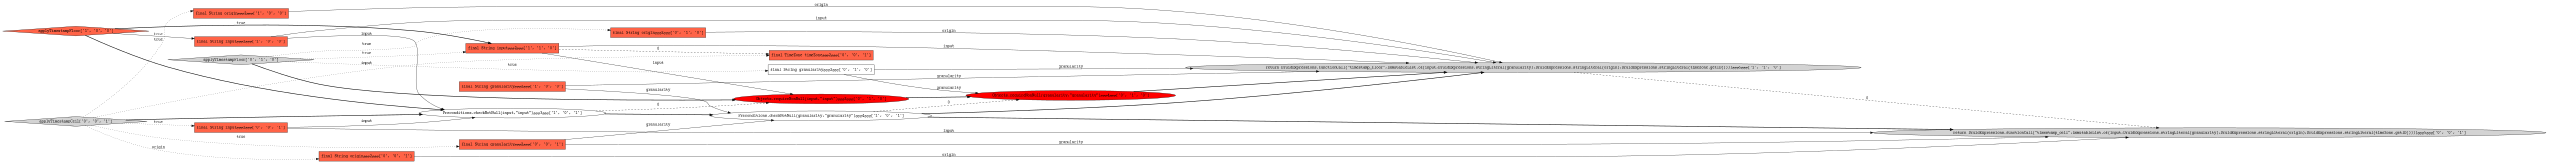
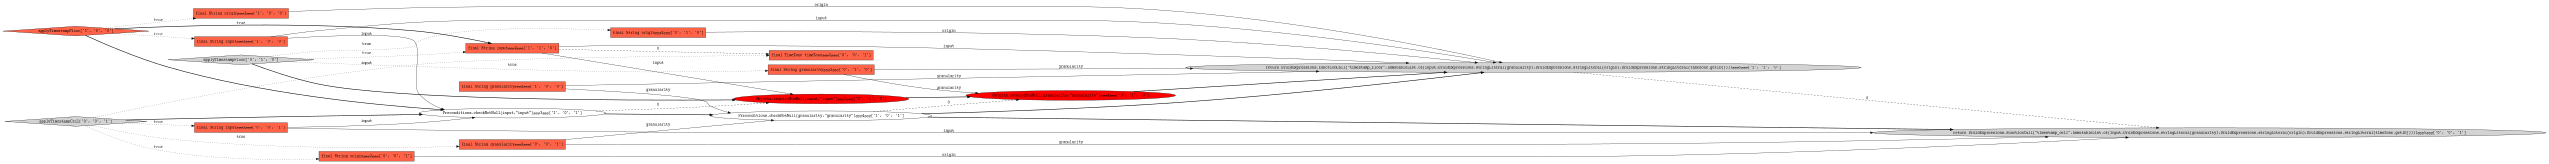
(152, 36) -> (152, 36)
(144, 67) -> (148, 23)
(821, 70) -> (821, 70)
(158, 147) -> (158, 147)
